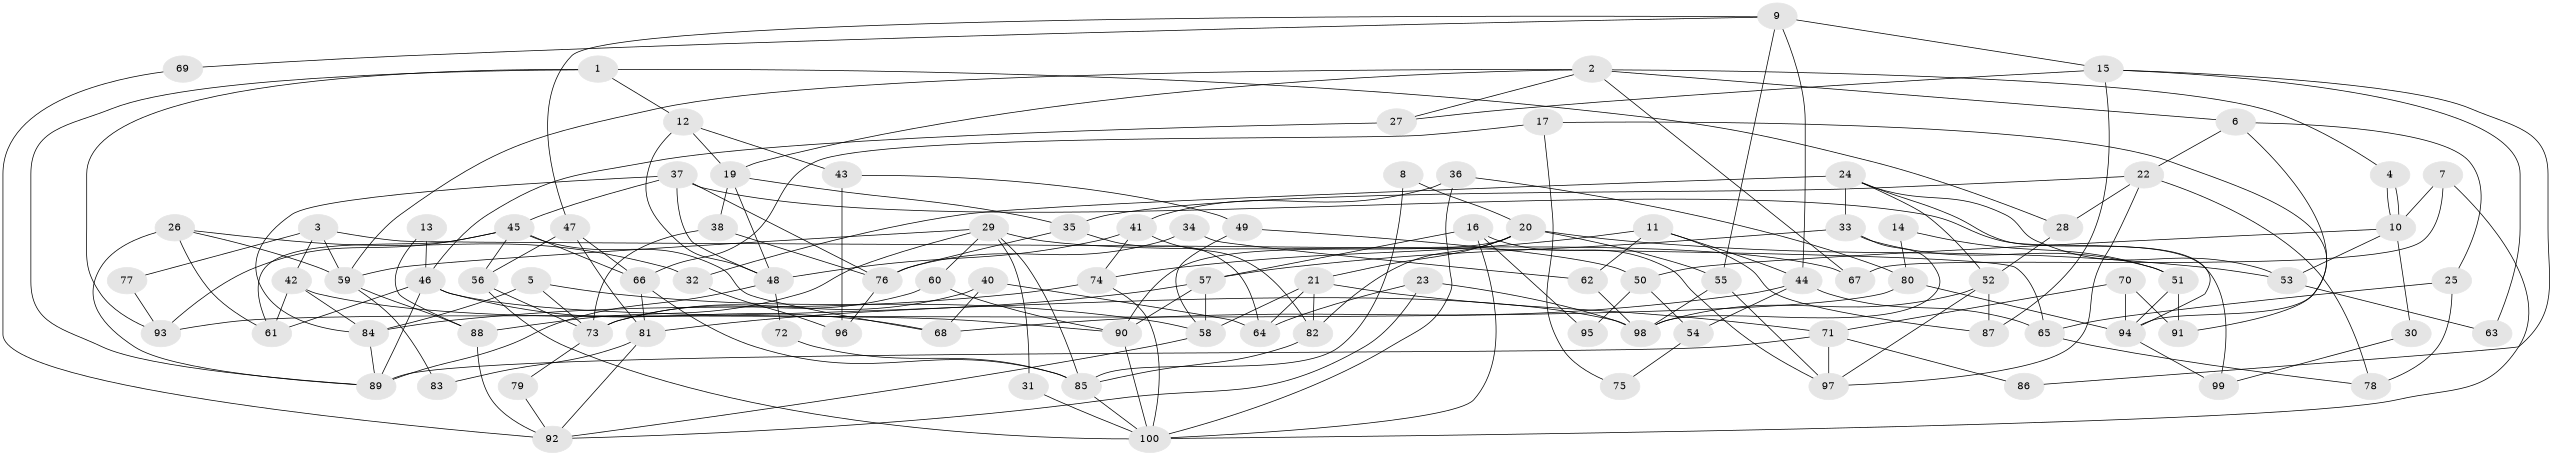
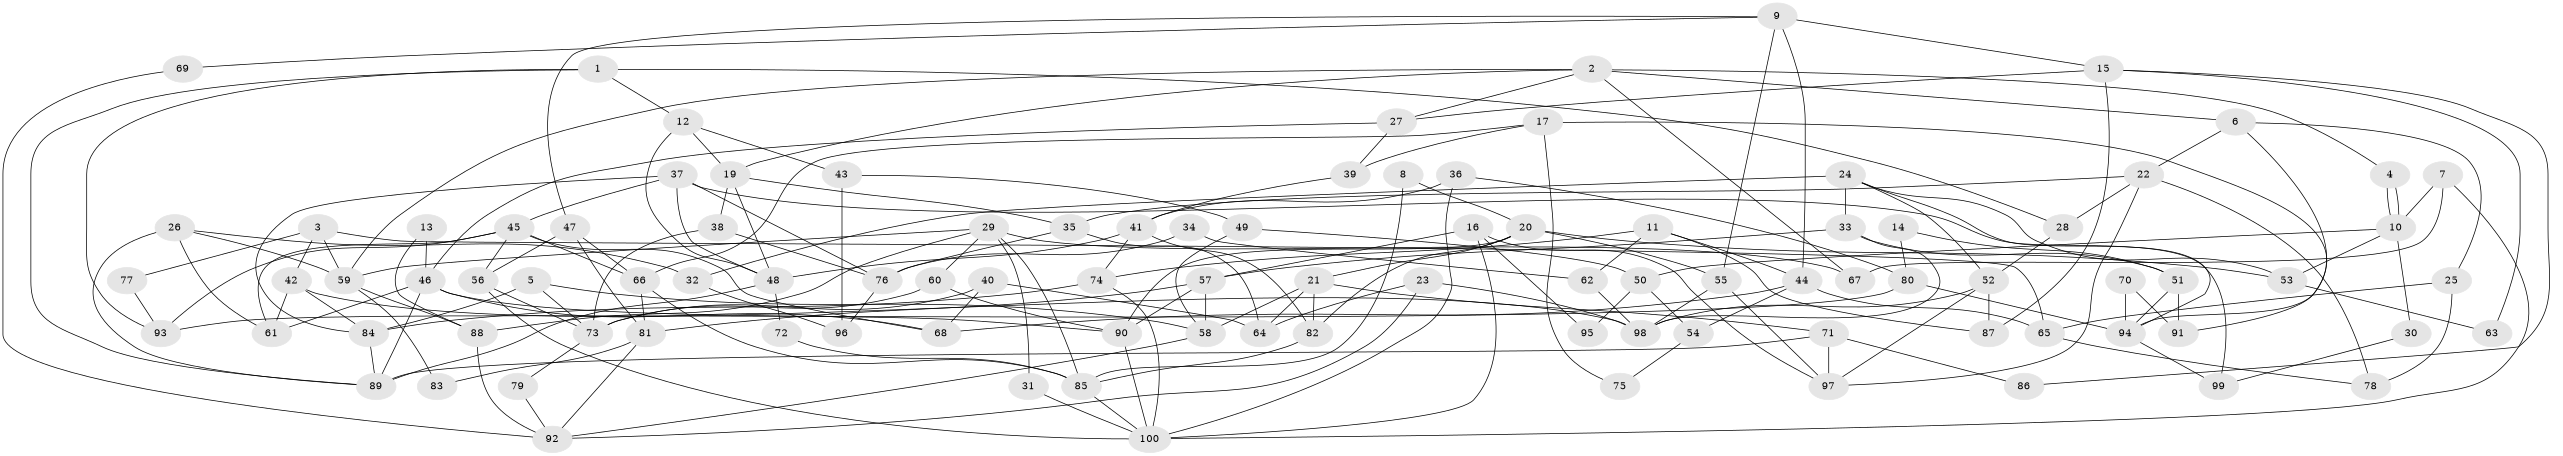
none -> (1350, 175)
(1977, 307) -> none
